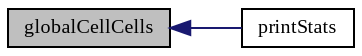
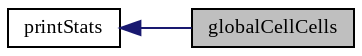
(216, 28) -> (166, 28)
